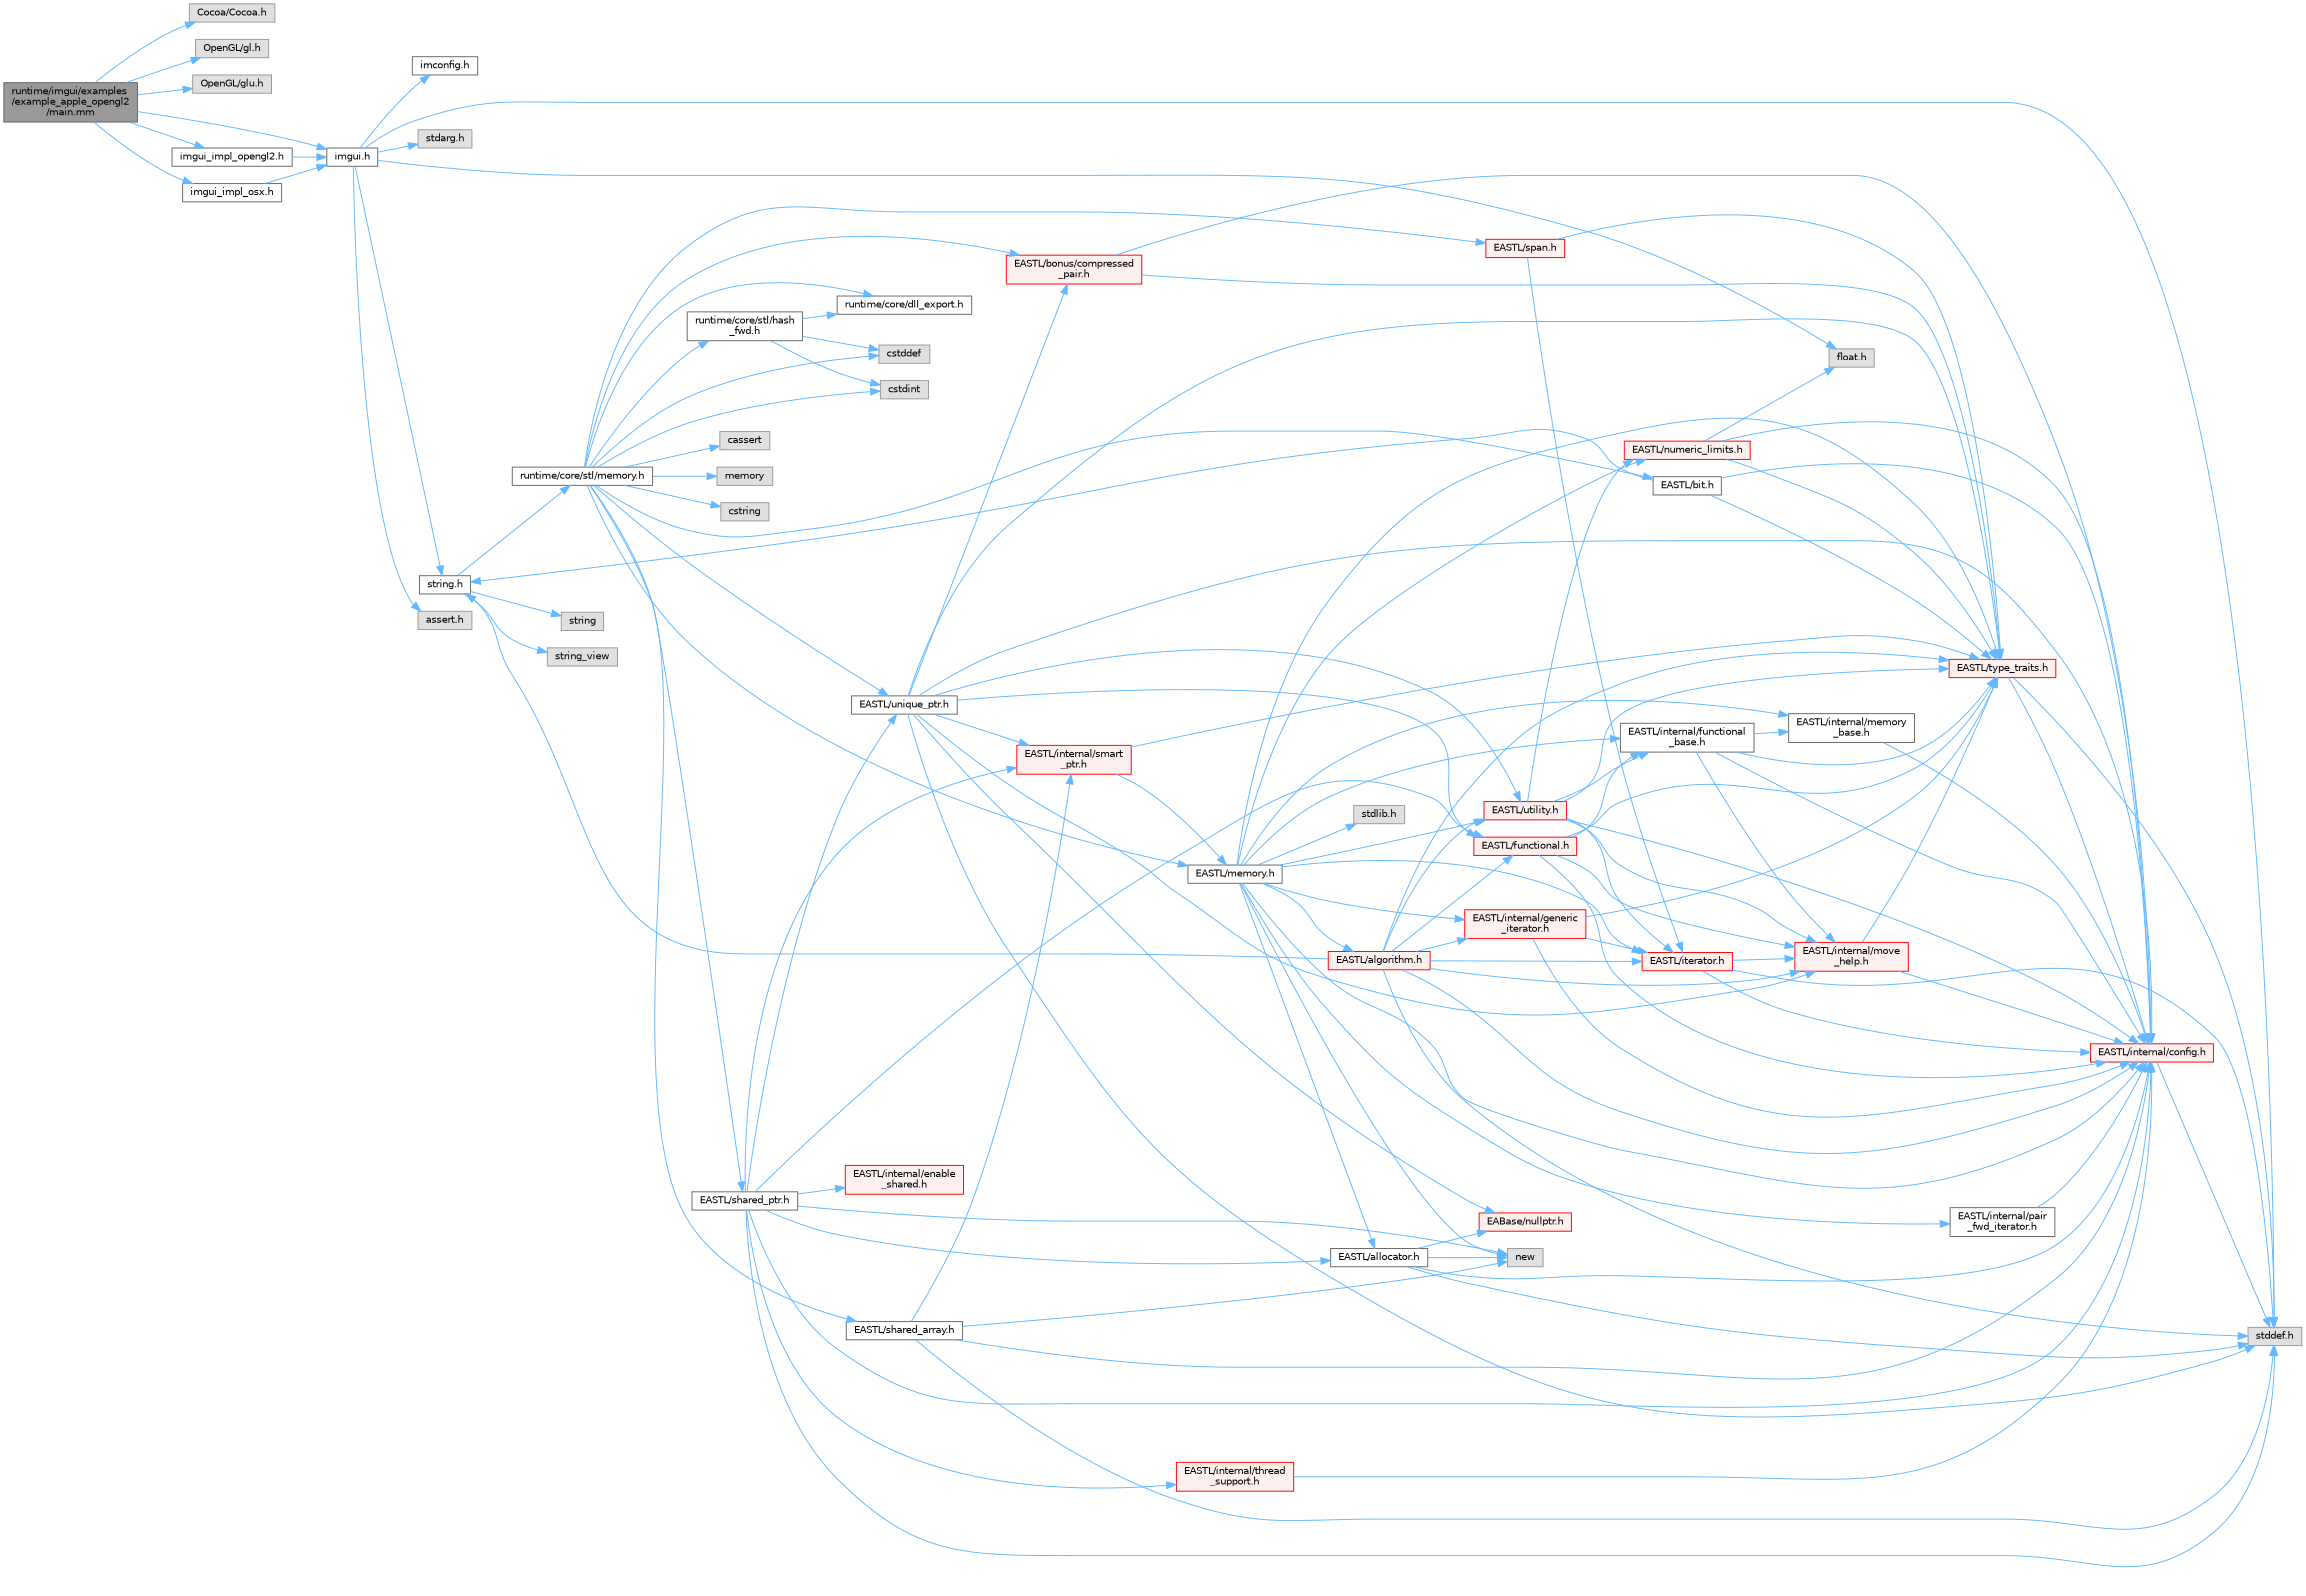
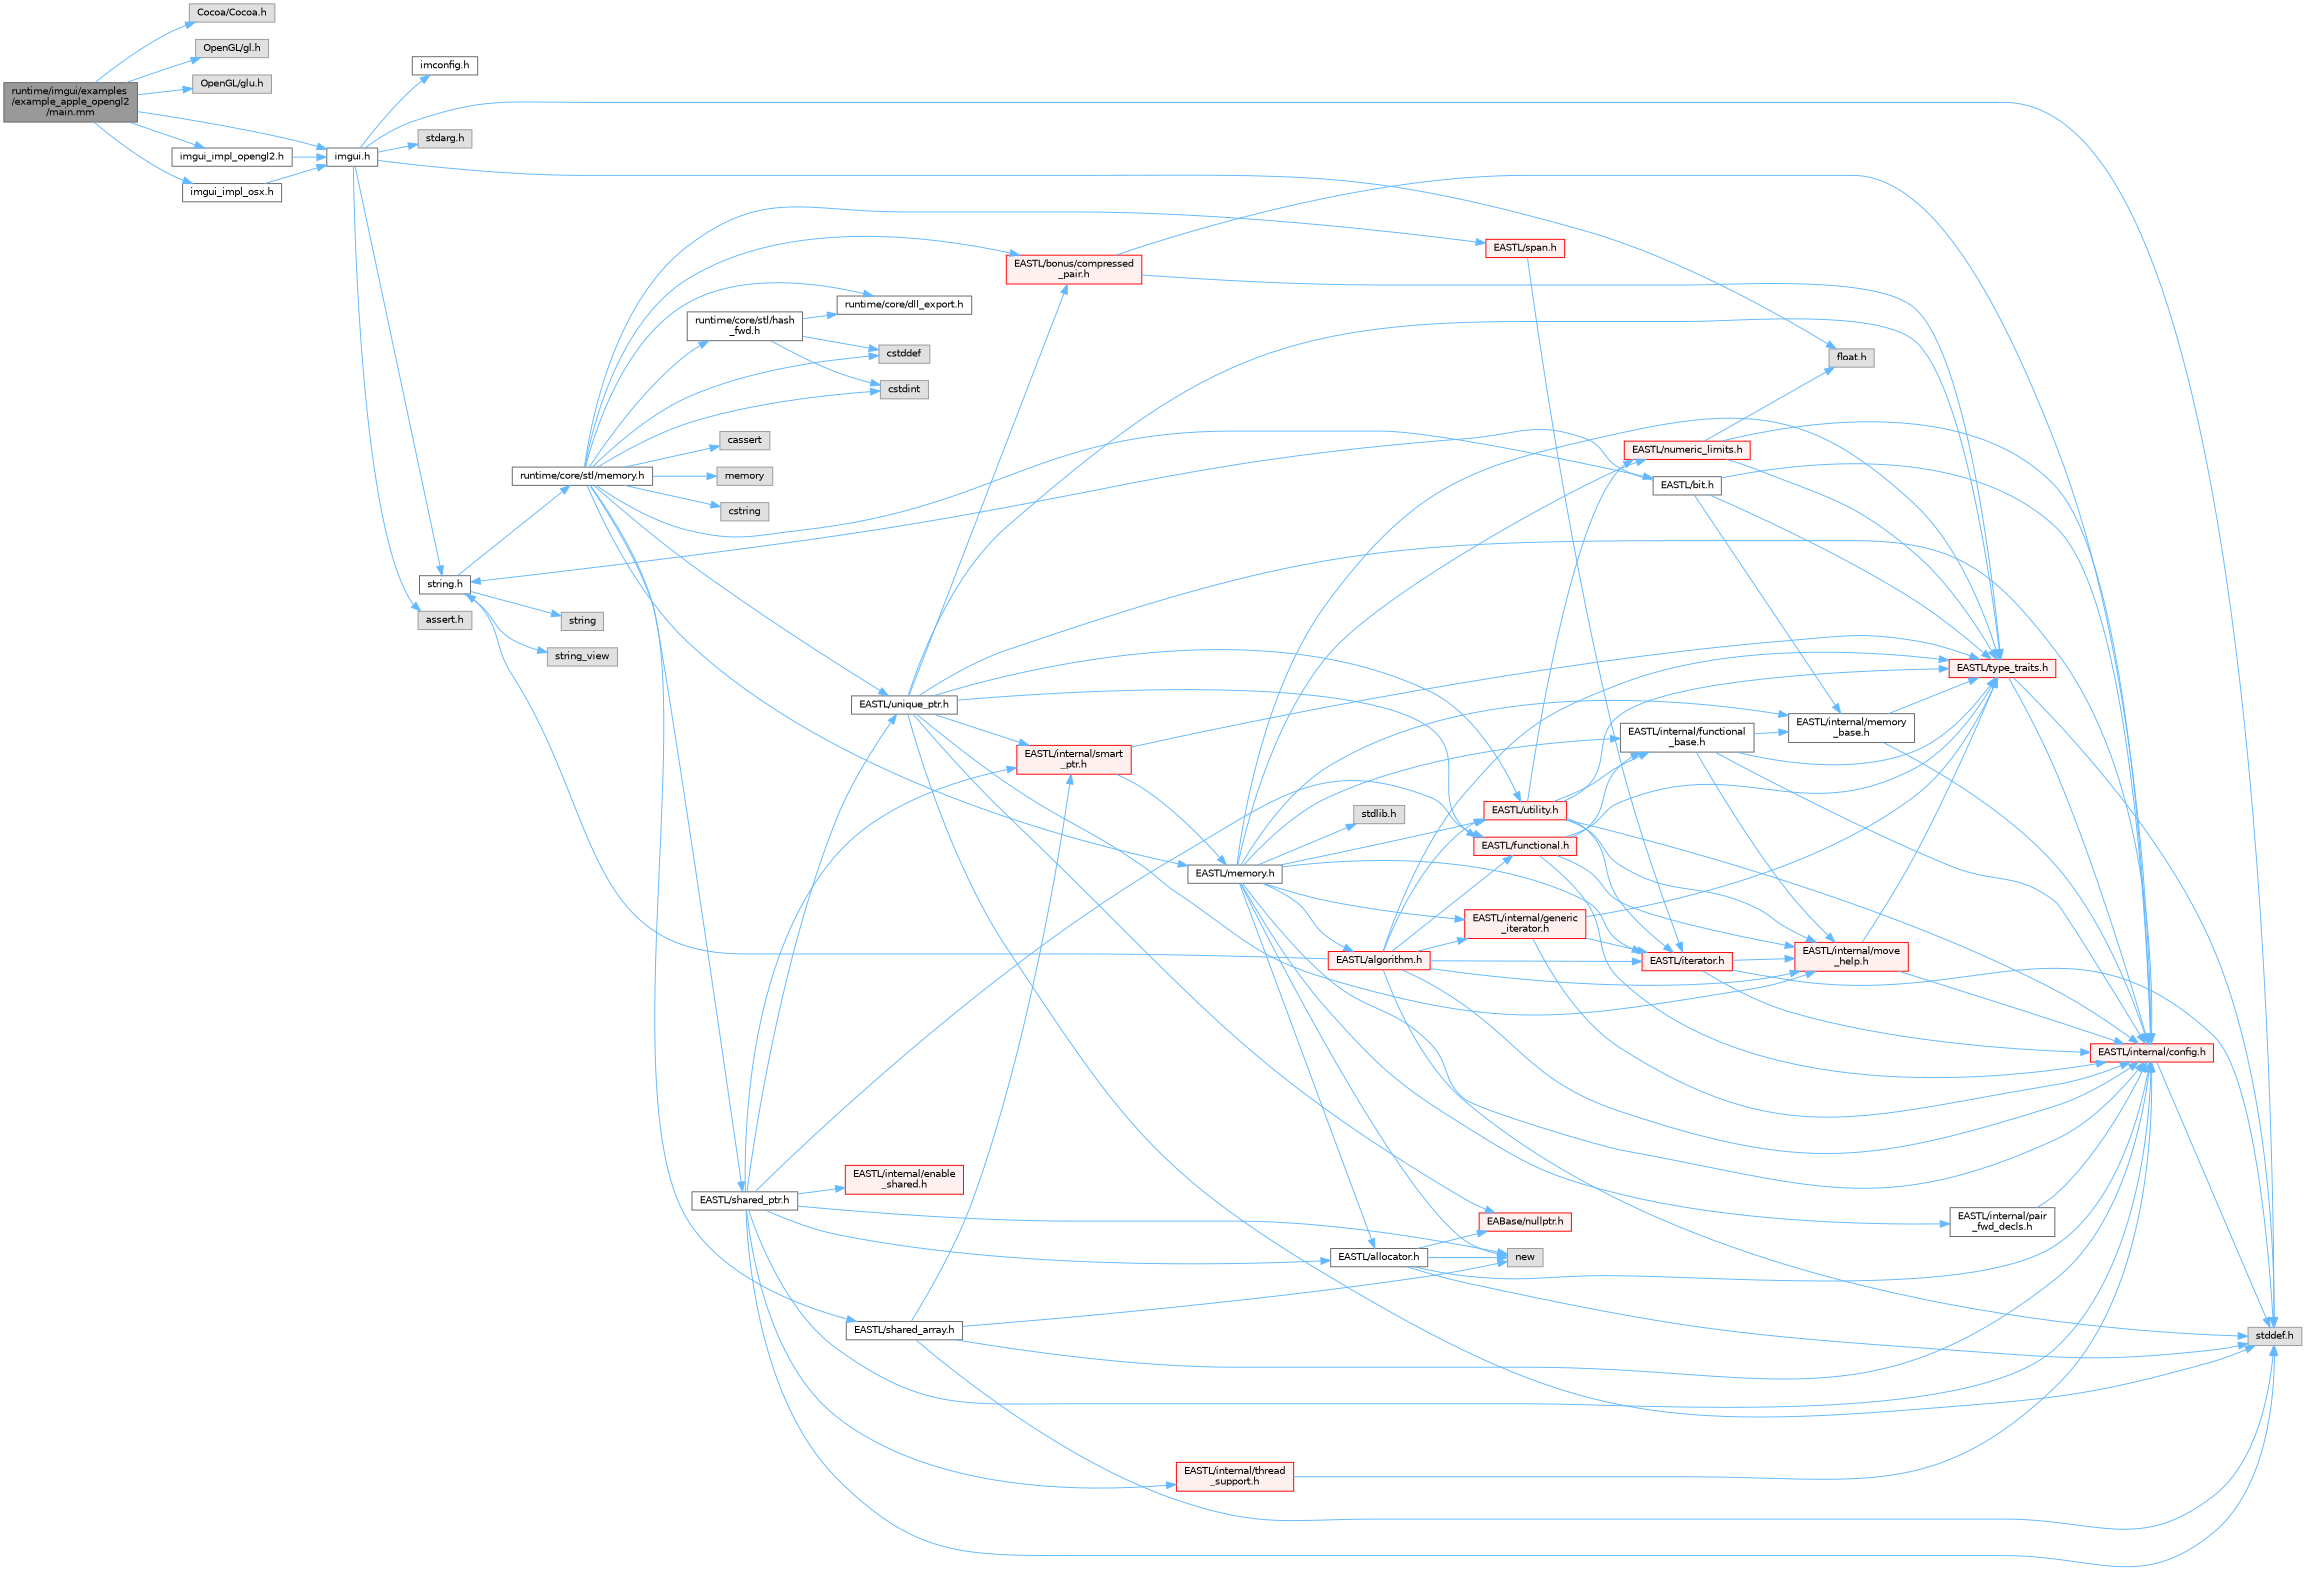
(1920, 280) -> (1929, 697)
none -> (1765, 600)
(2002, 1222) -> (2002, 1222)
